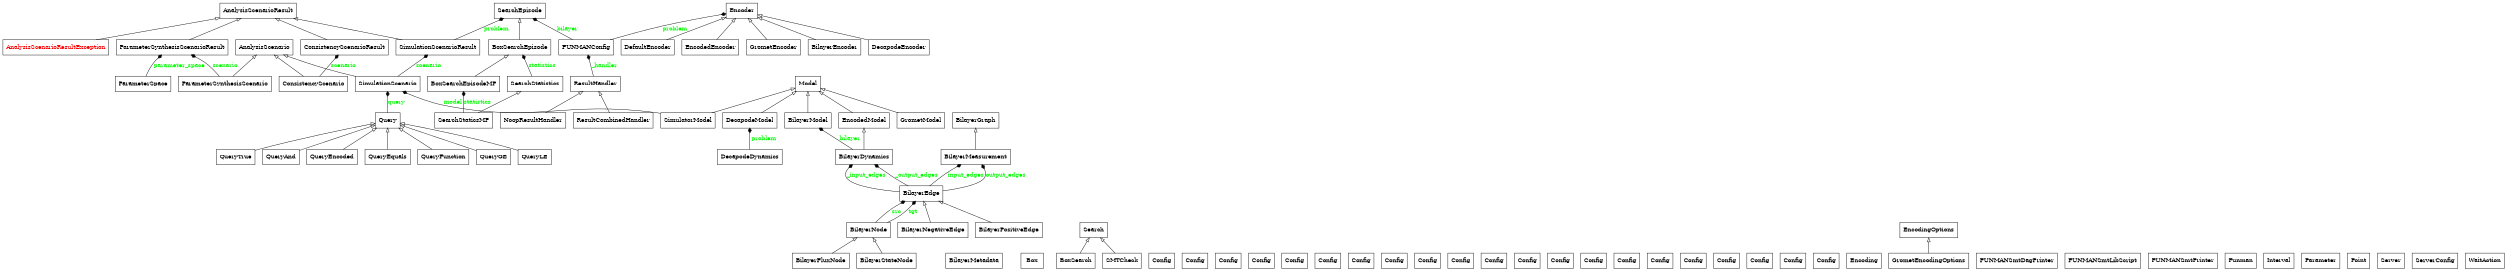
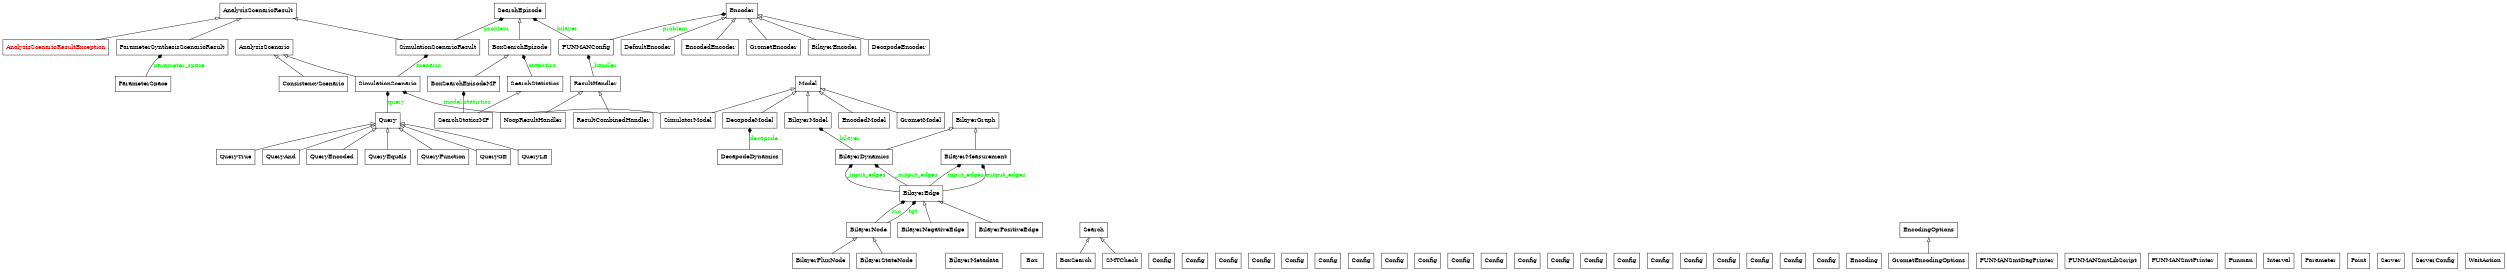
(344, 47) -> none
(225, 84) -> none
(764, 139) -> (764, 139)
(864, 141) -> (918, 139)
